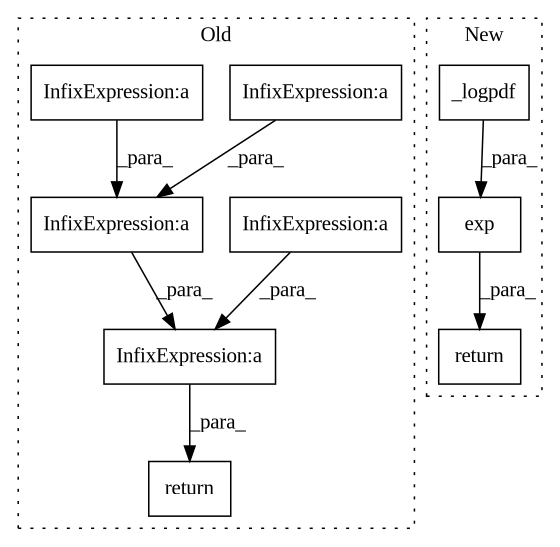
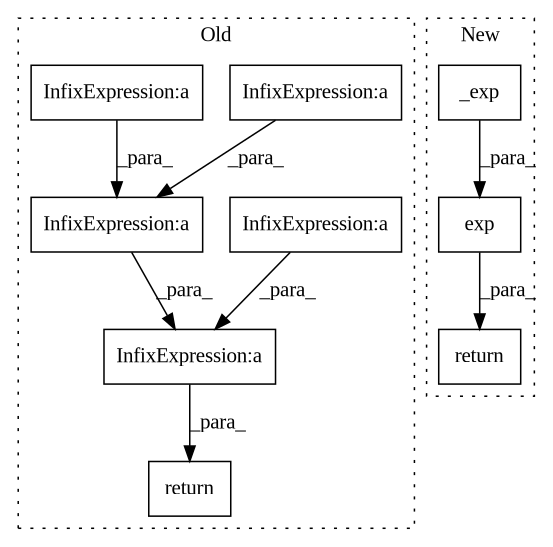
(484, 93) -> (480, 93)
